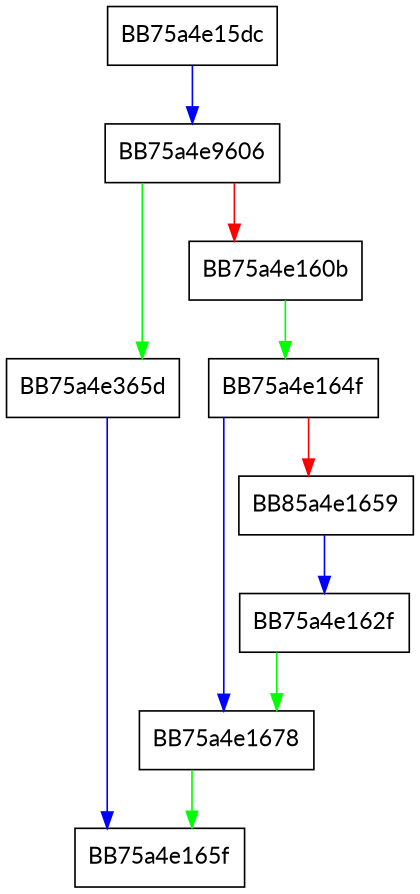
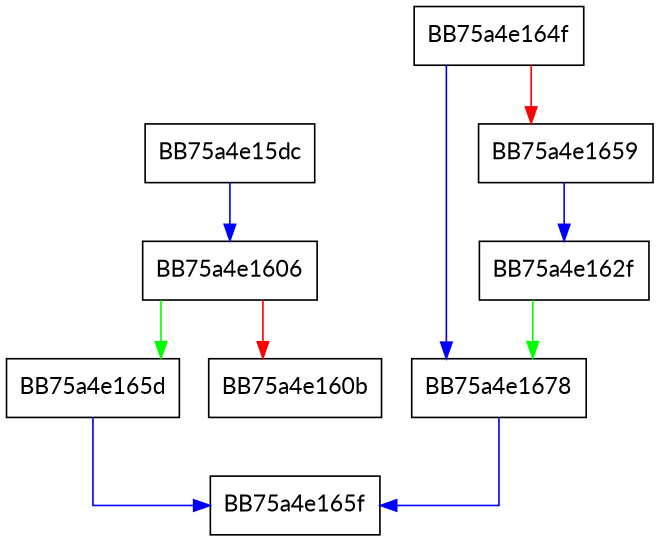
(192, 153) -> (230, 271)
(285, 321) -> none
(93, 388) -> (93, 388)
(326, 505) -> (566, 153)
(192, 791) -> (492, 505)
